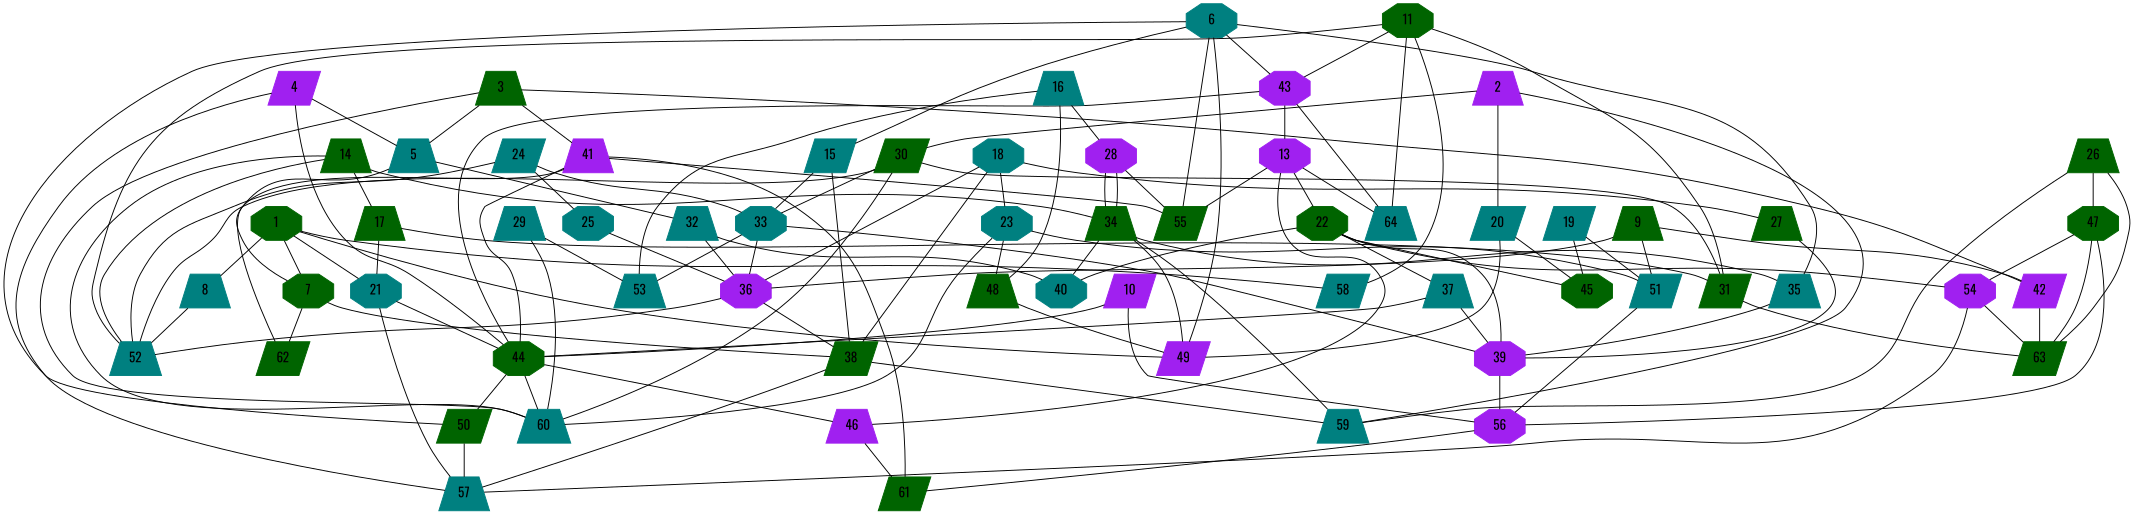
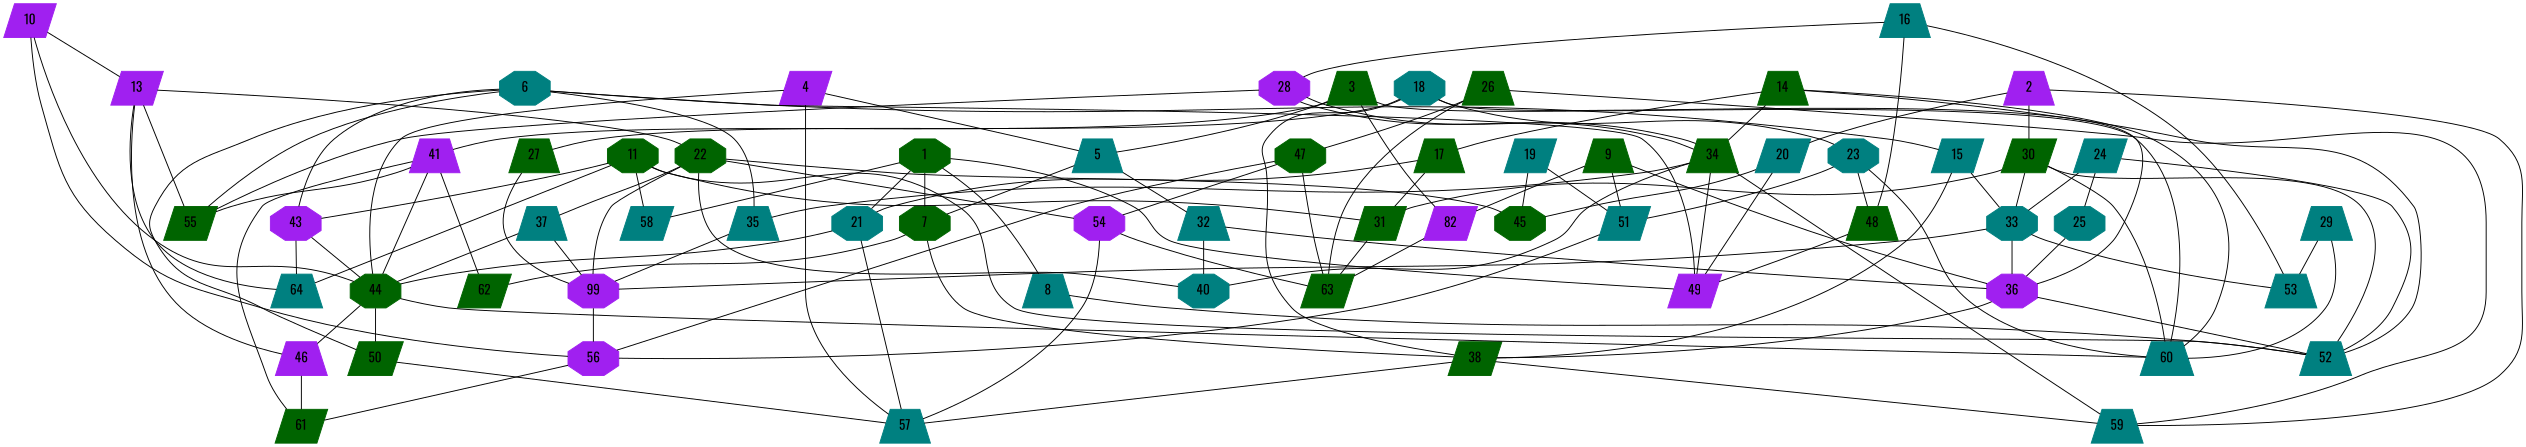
(1285, 122) -> (84, 54)
(1285, 156) -> (137, 88)
(2040, 291) -> (1451, 223)
(1500, 359) -> (593, 291)
